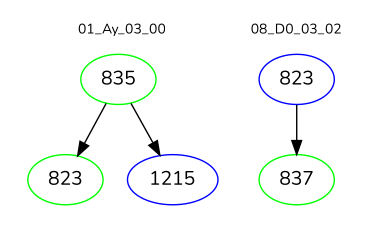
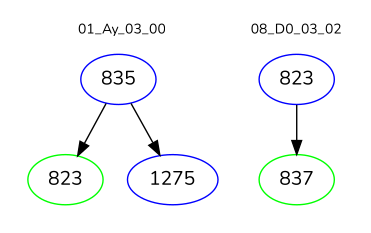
(118, 79) -> (118, 79)
(173, 180) -> (173, 180)
